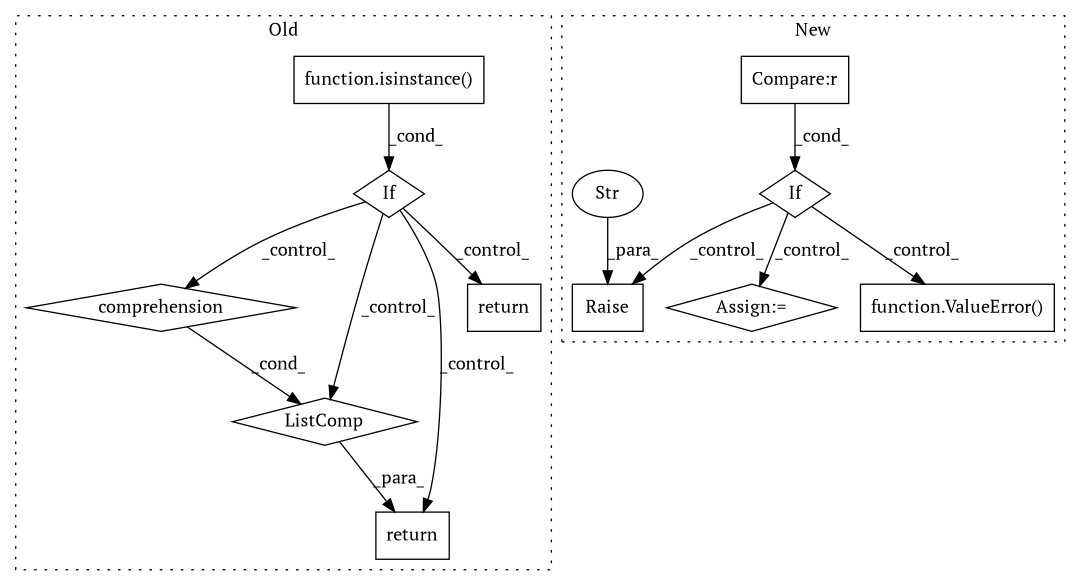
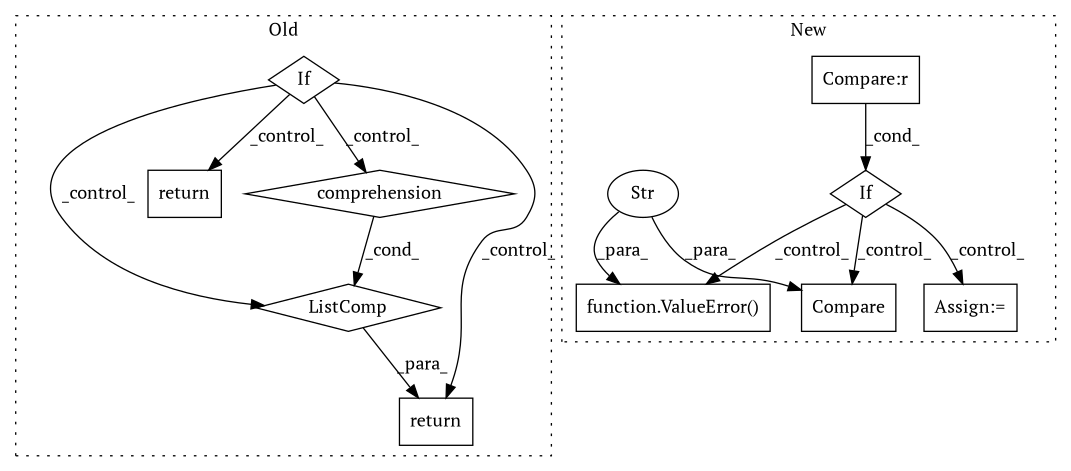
(389, 80) -> none
none -> (595, 242)
(608, 308) -> (849, 308)
(752, 308) -> (971, 308)
